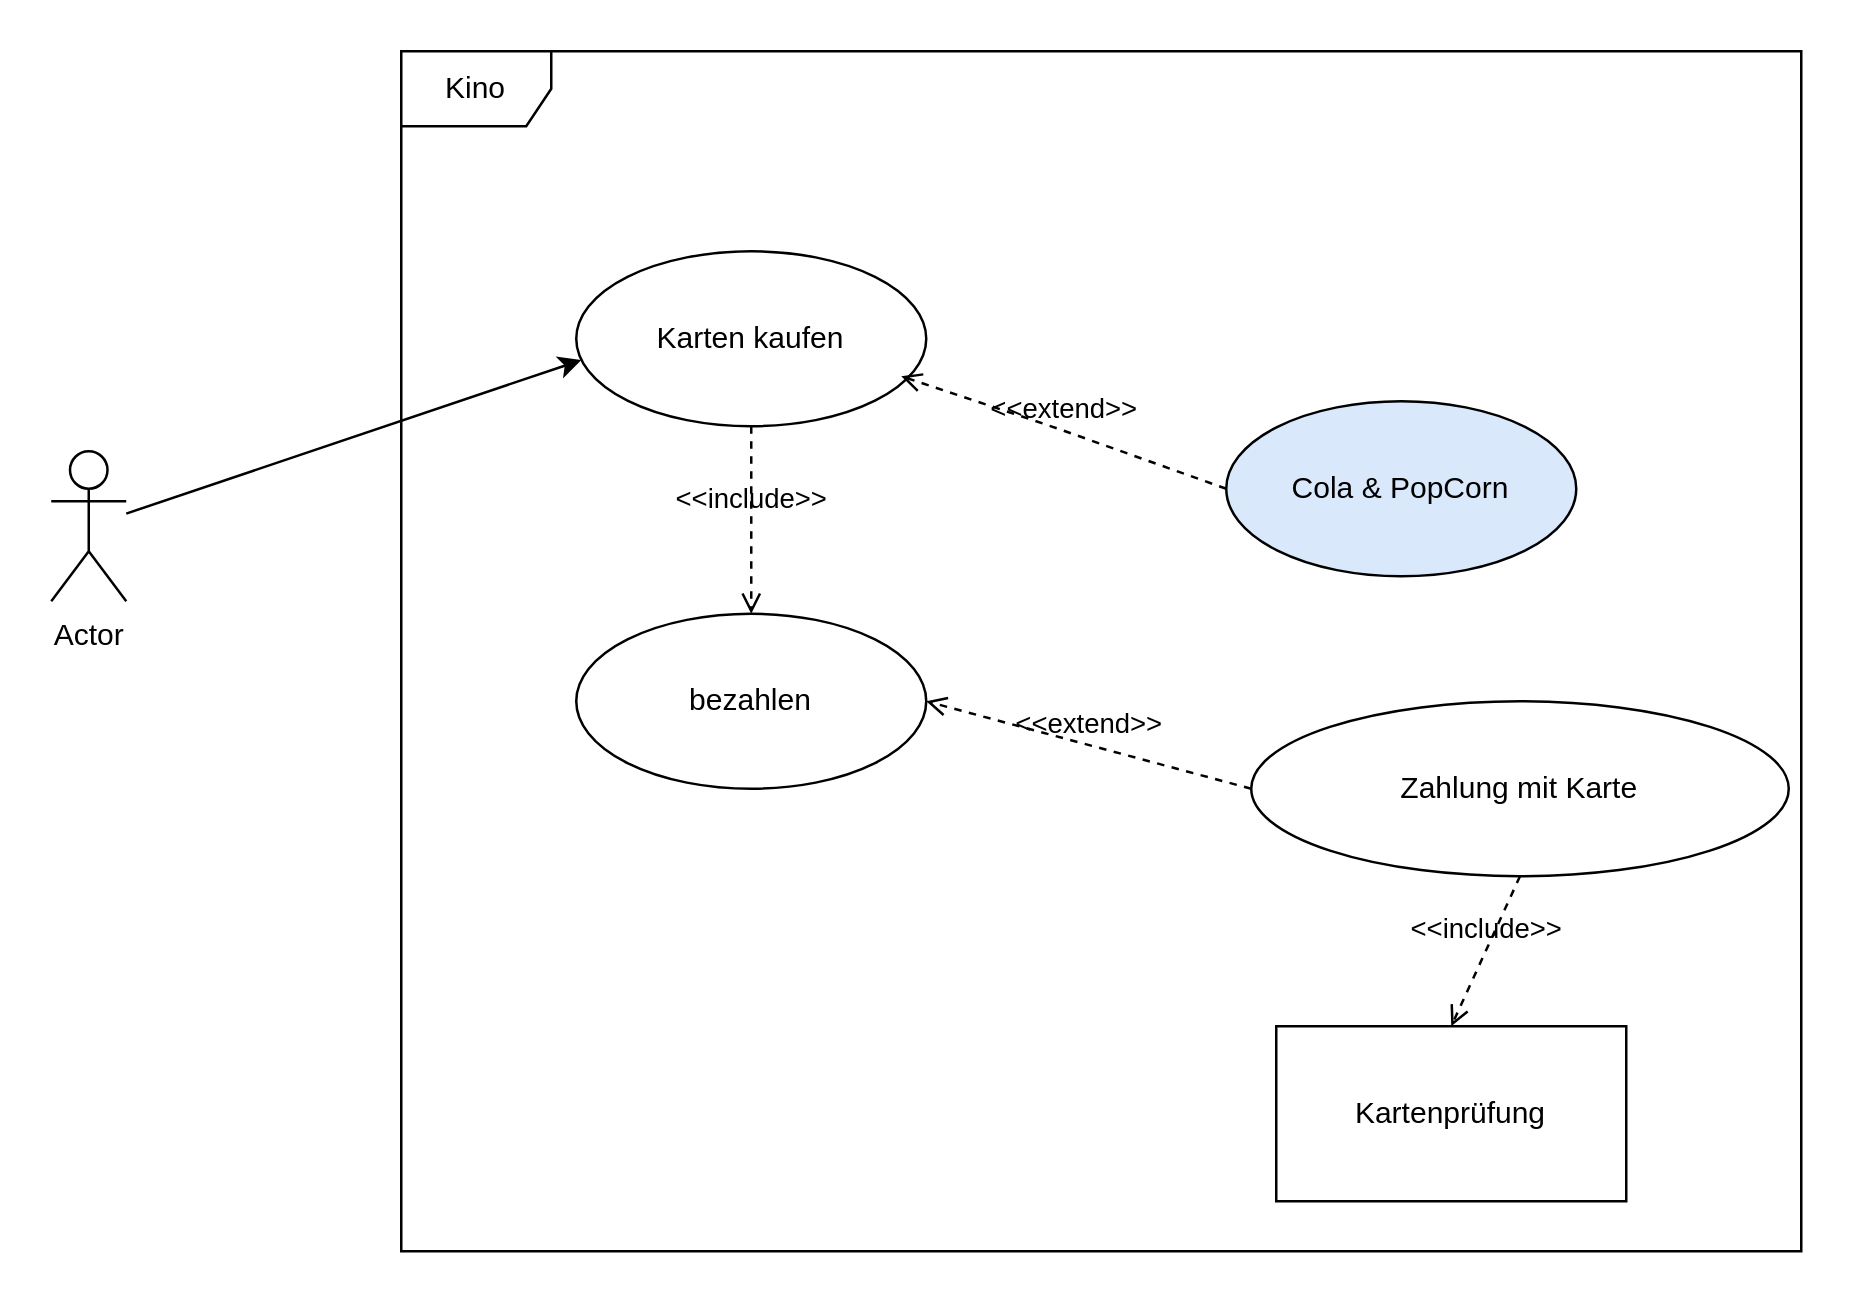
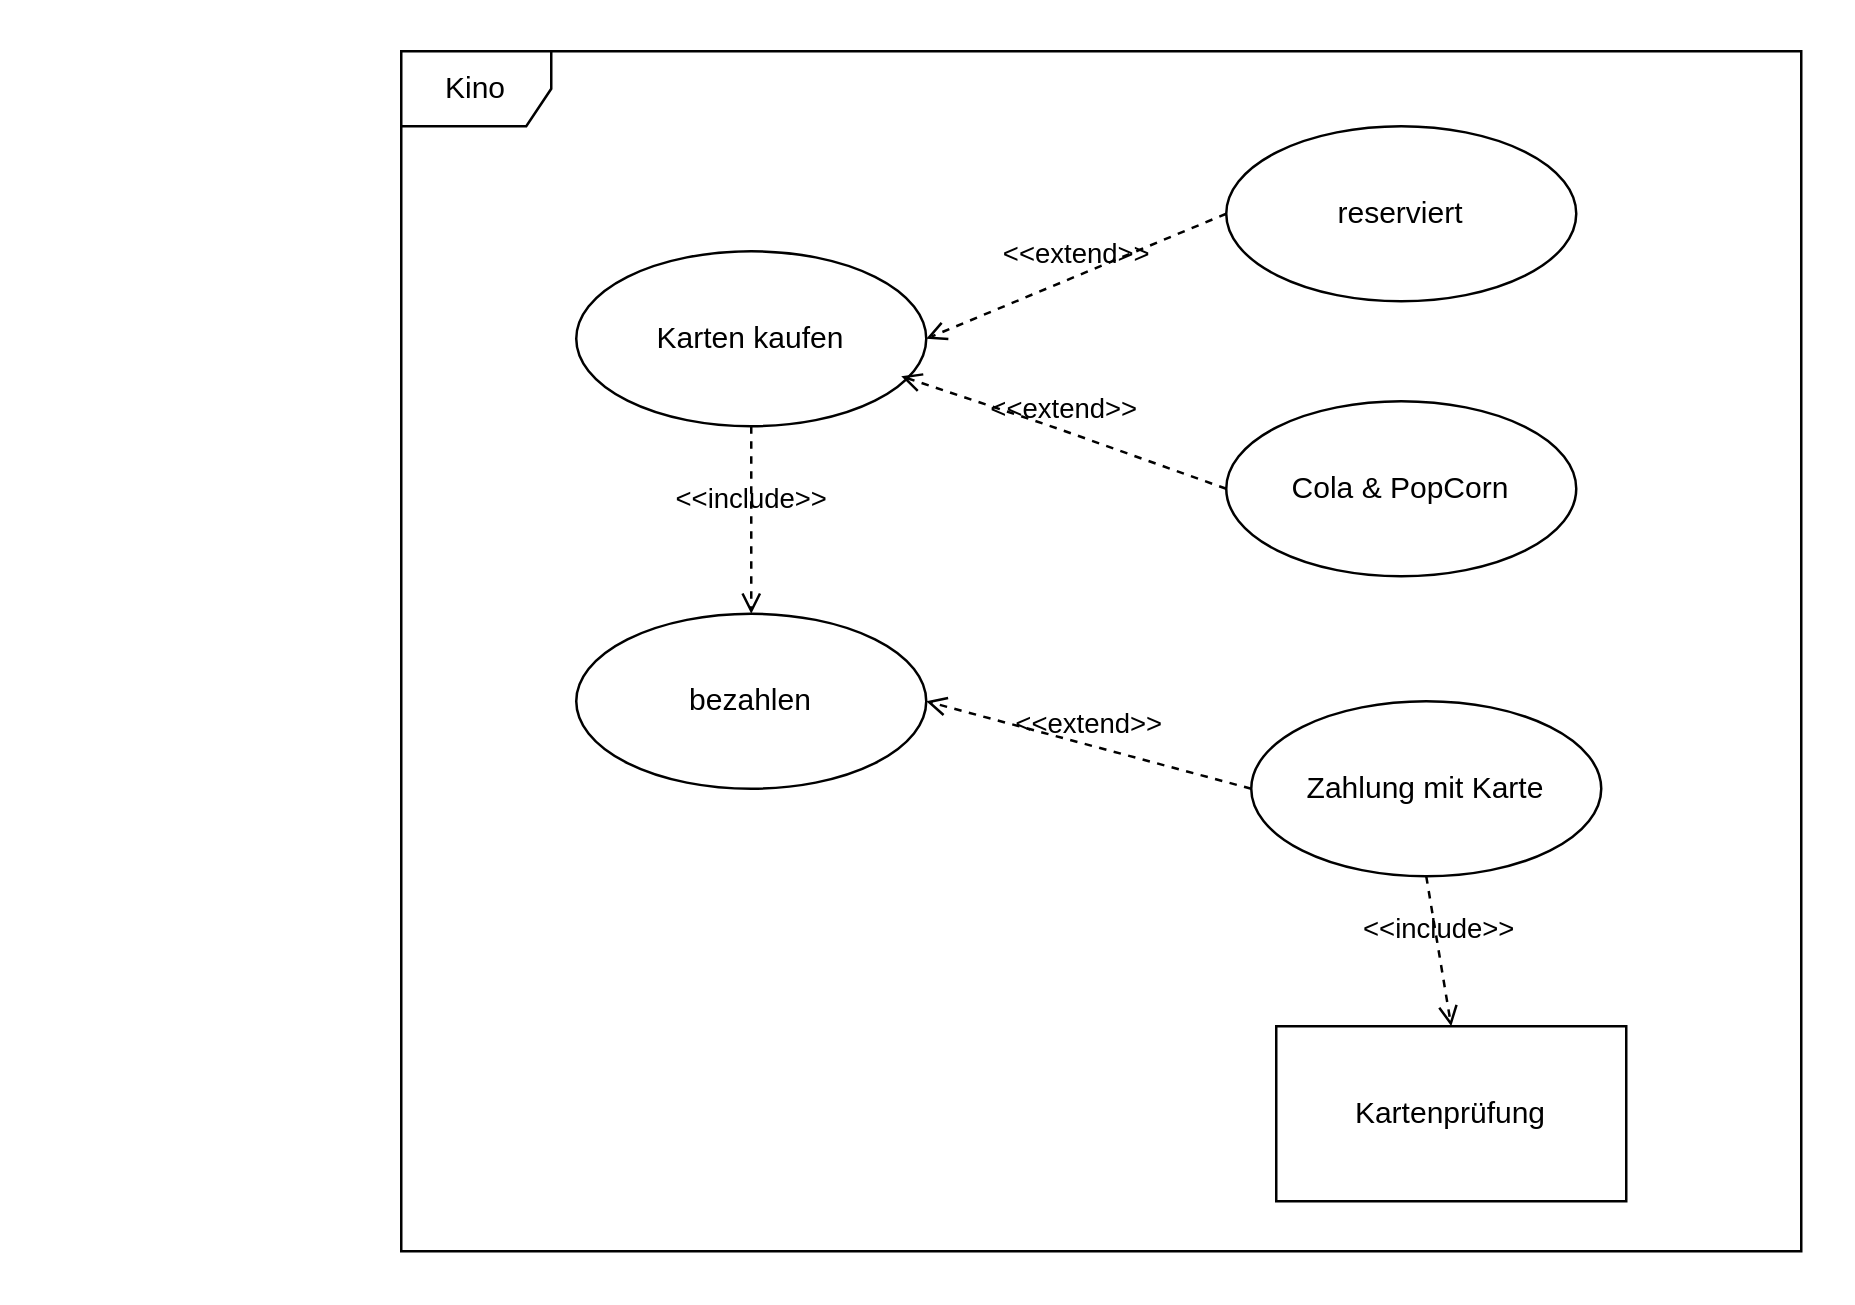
none -> (1401, 214)
none -> (1079, 275)
(261, 468) -> none
(1401, 489) -> (1401, 489)
(89, 526) -> none
(1520, 789) -> (1426, 789)
